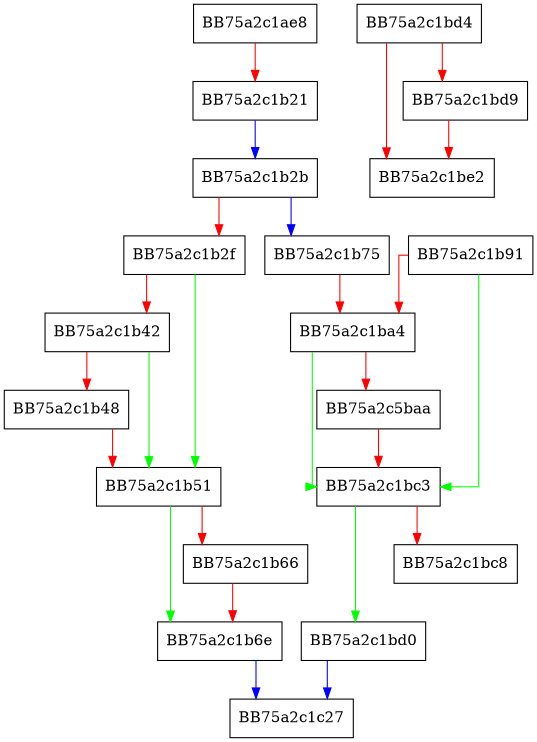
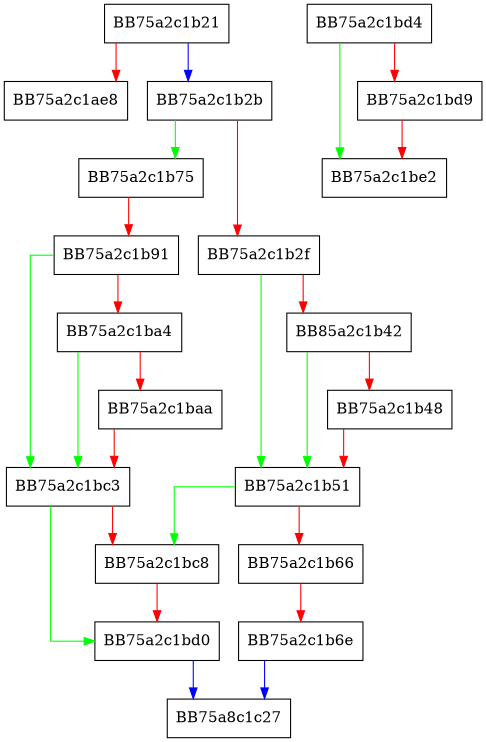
(255, 57) -> (116, 57)
(387, 96) -> (340, 96)
(291, 211) -> (175, 134)
(340, 288) -> (129, 211)
(107, 332) -> (349, 332)
(378, 410) -> (160, 410)
(170, 559) -> (181, 487)
none -> (157, 597)
(292, 718) -> (229, 718)
